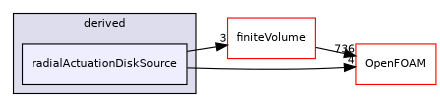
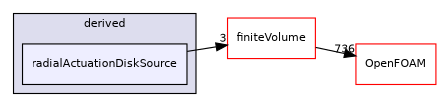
(266, 69) -> none
